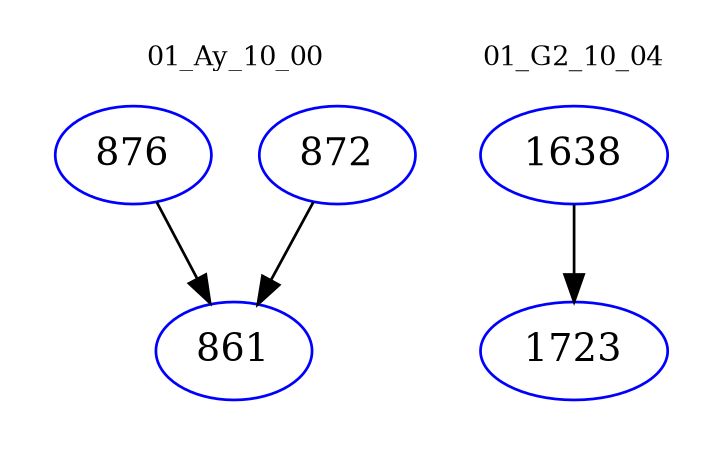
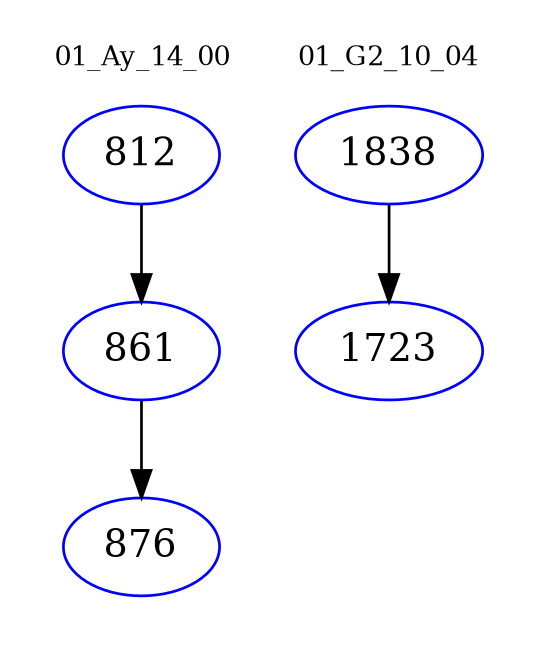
(235, 58) -> (143, 58)
(337, 155) -> (141, 155)
(574, 155) -> (389, 155)
(177, 240) -> (141, 436)
